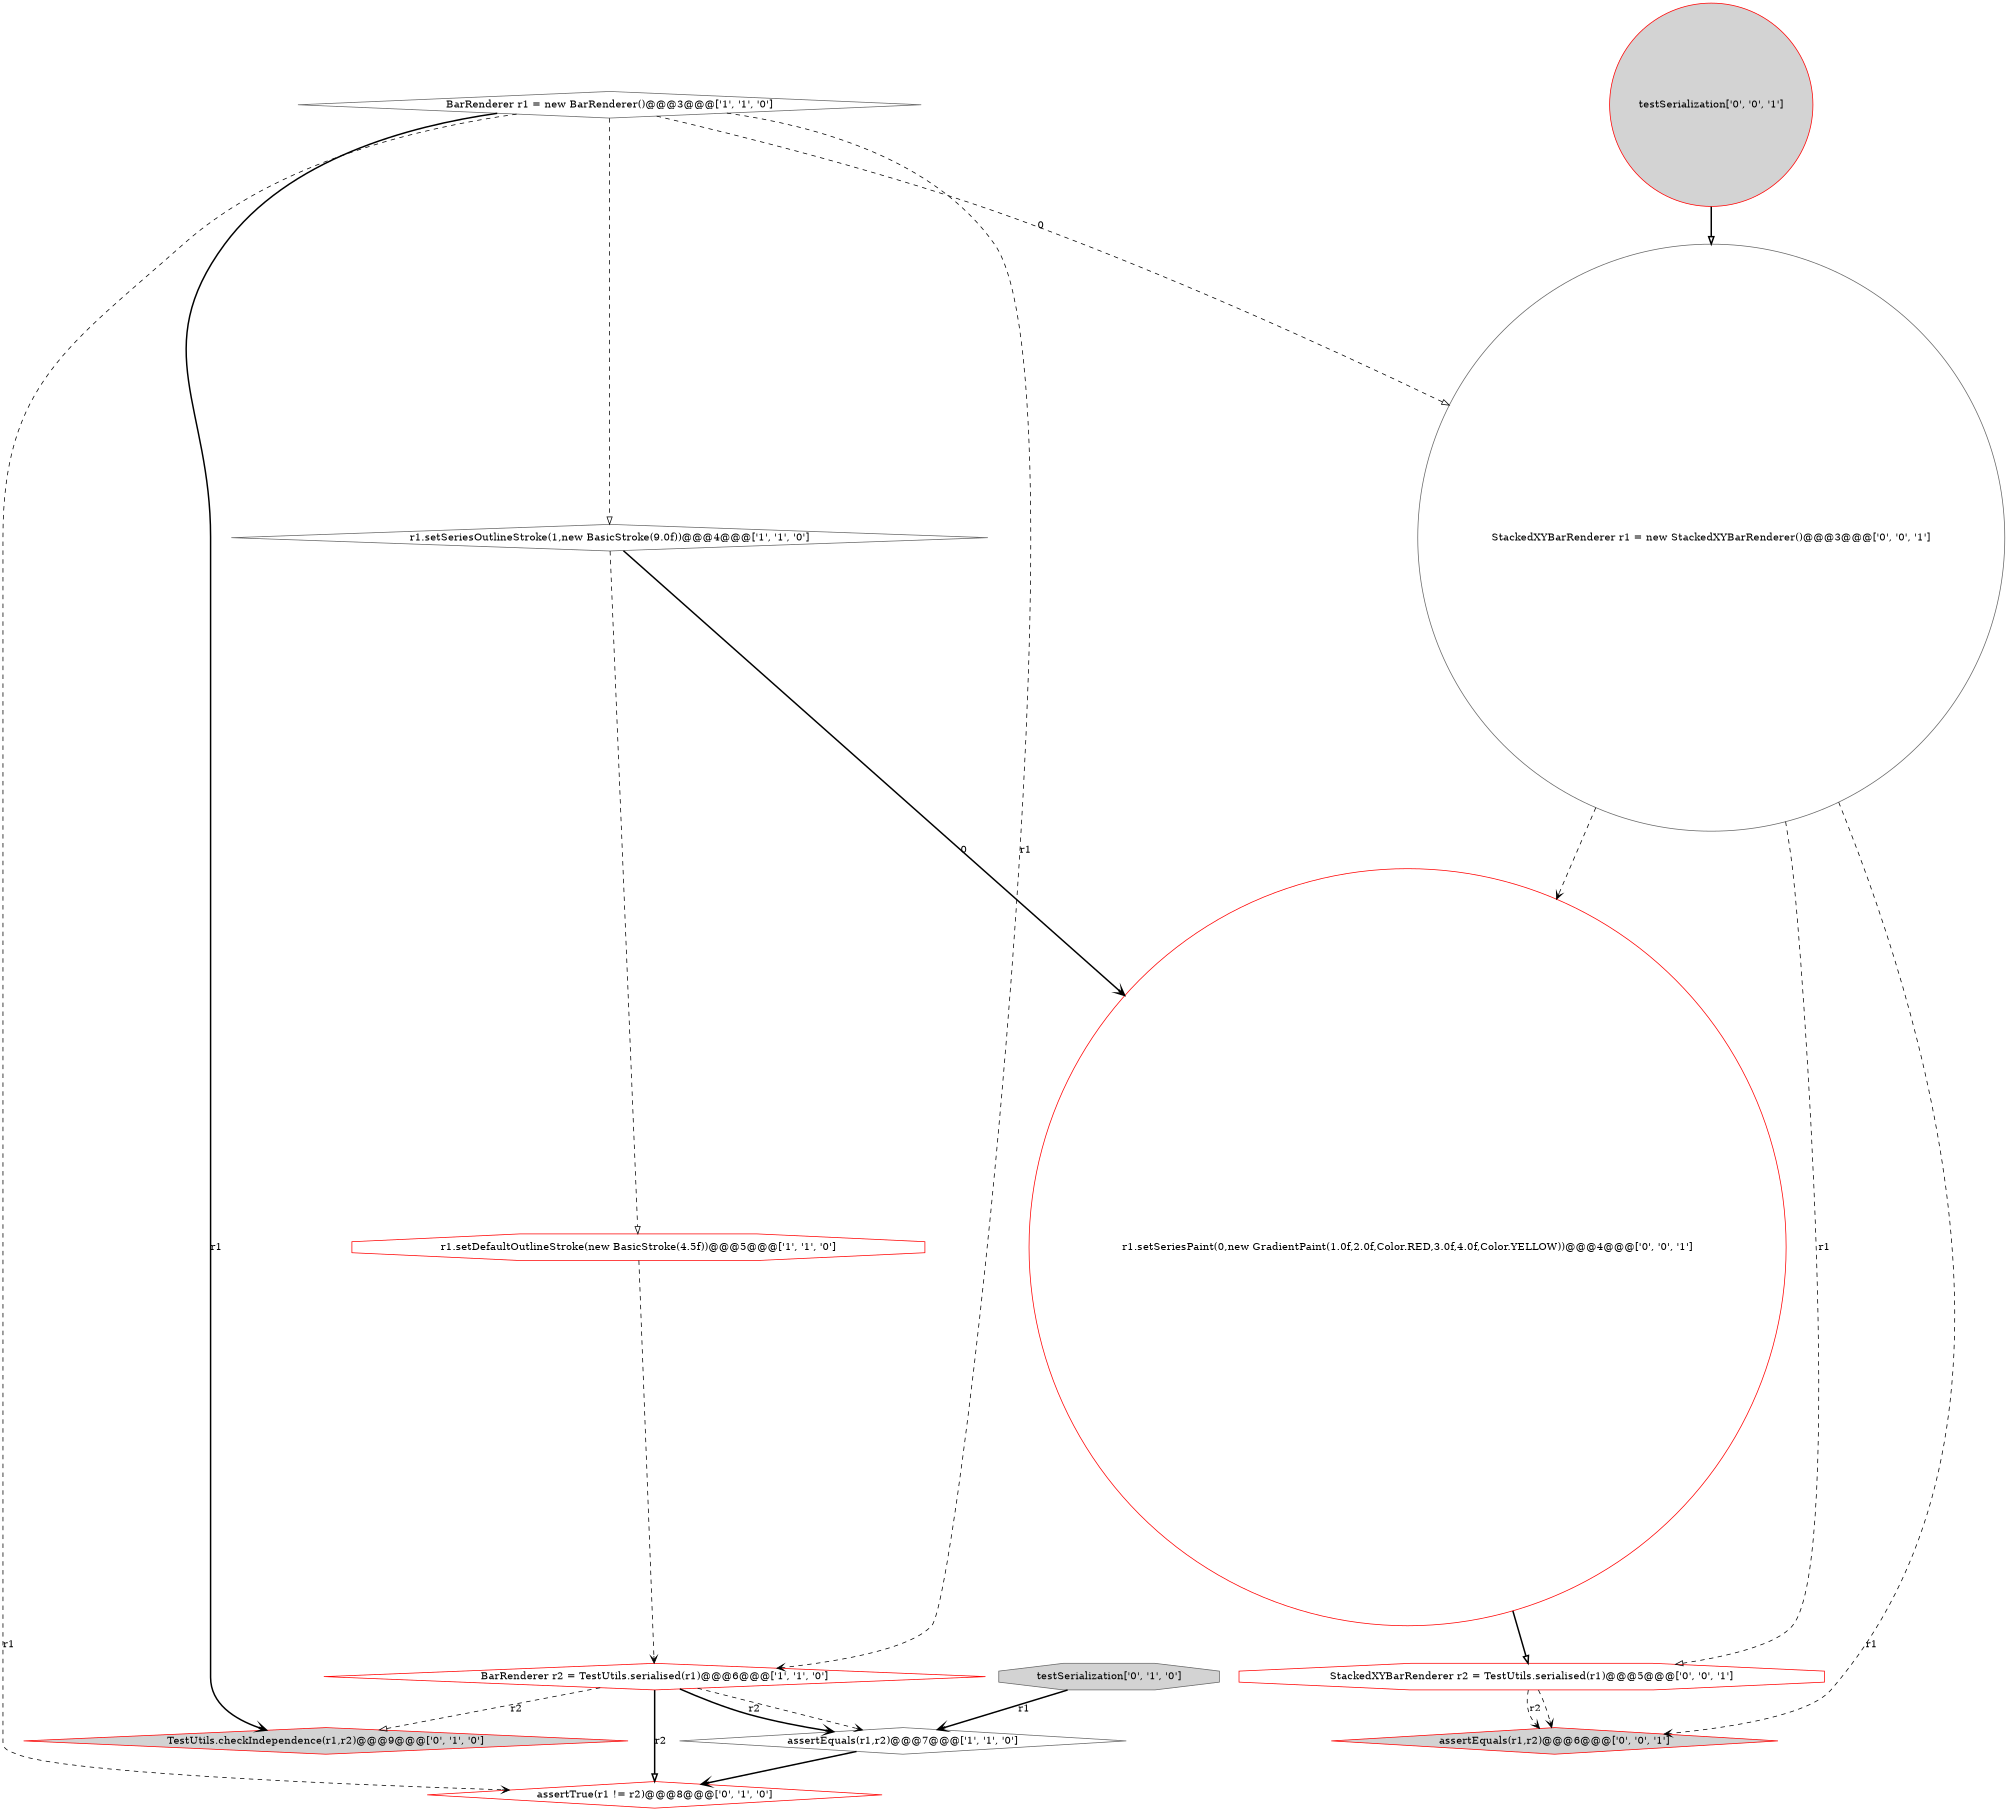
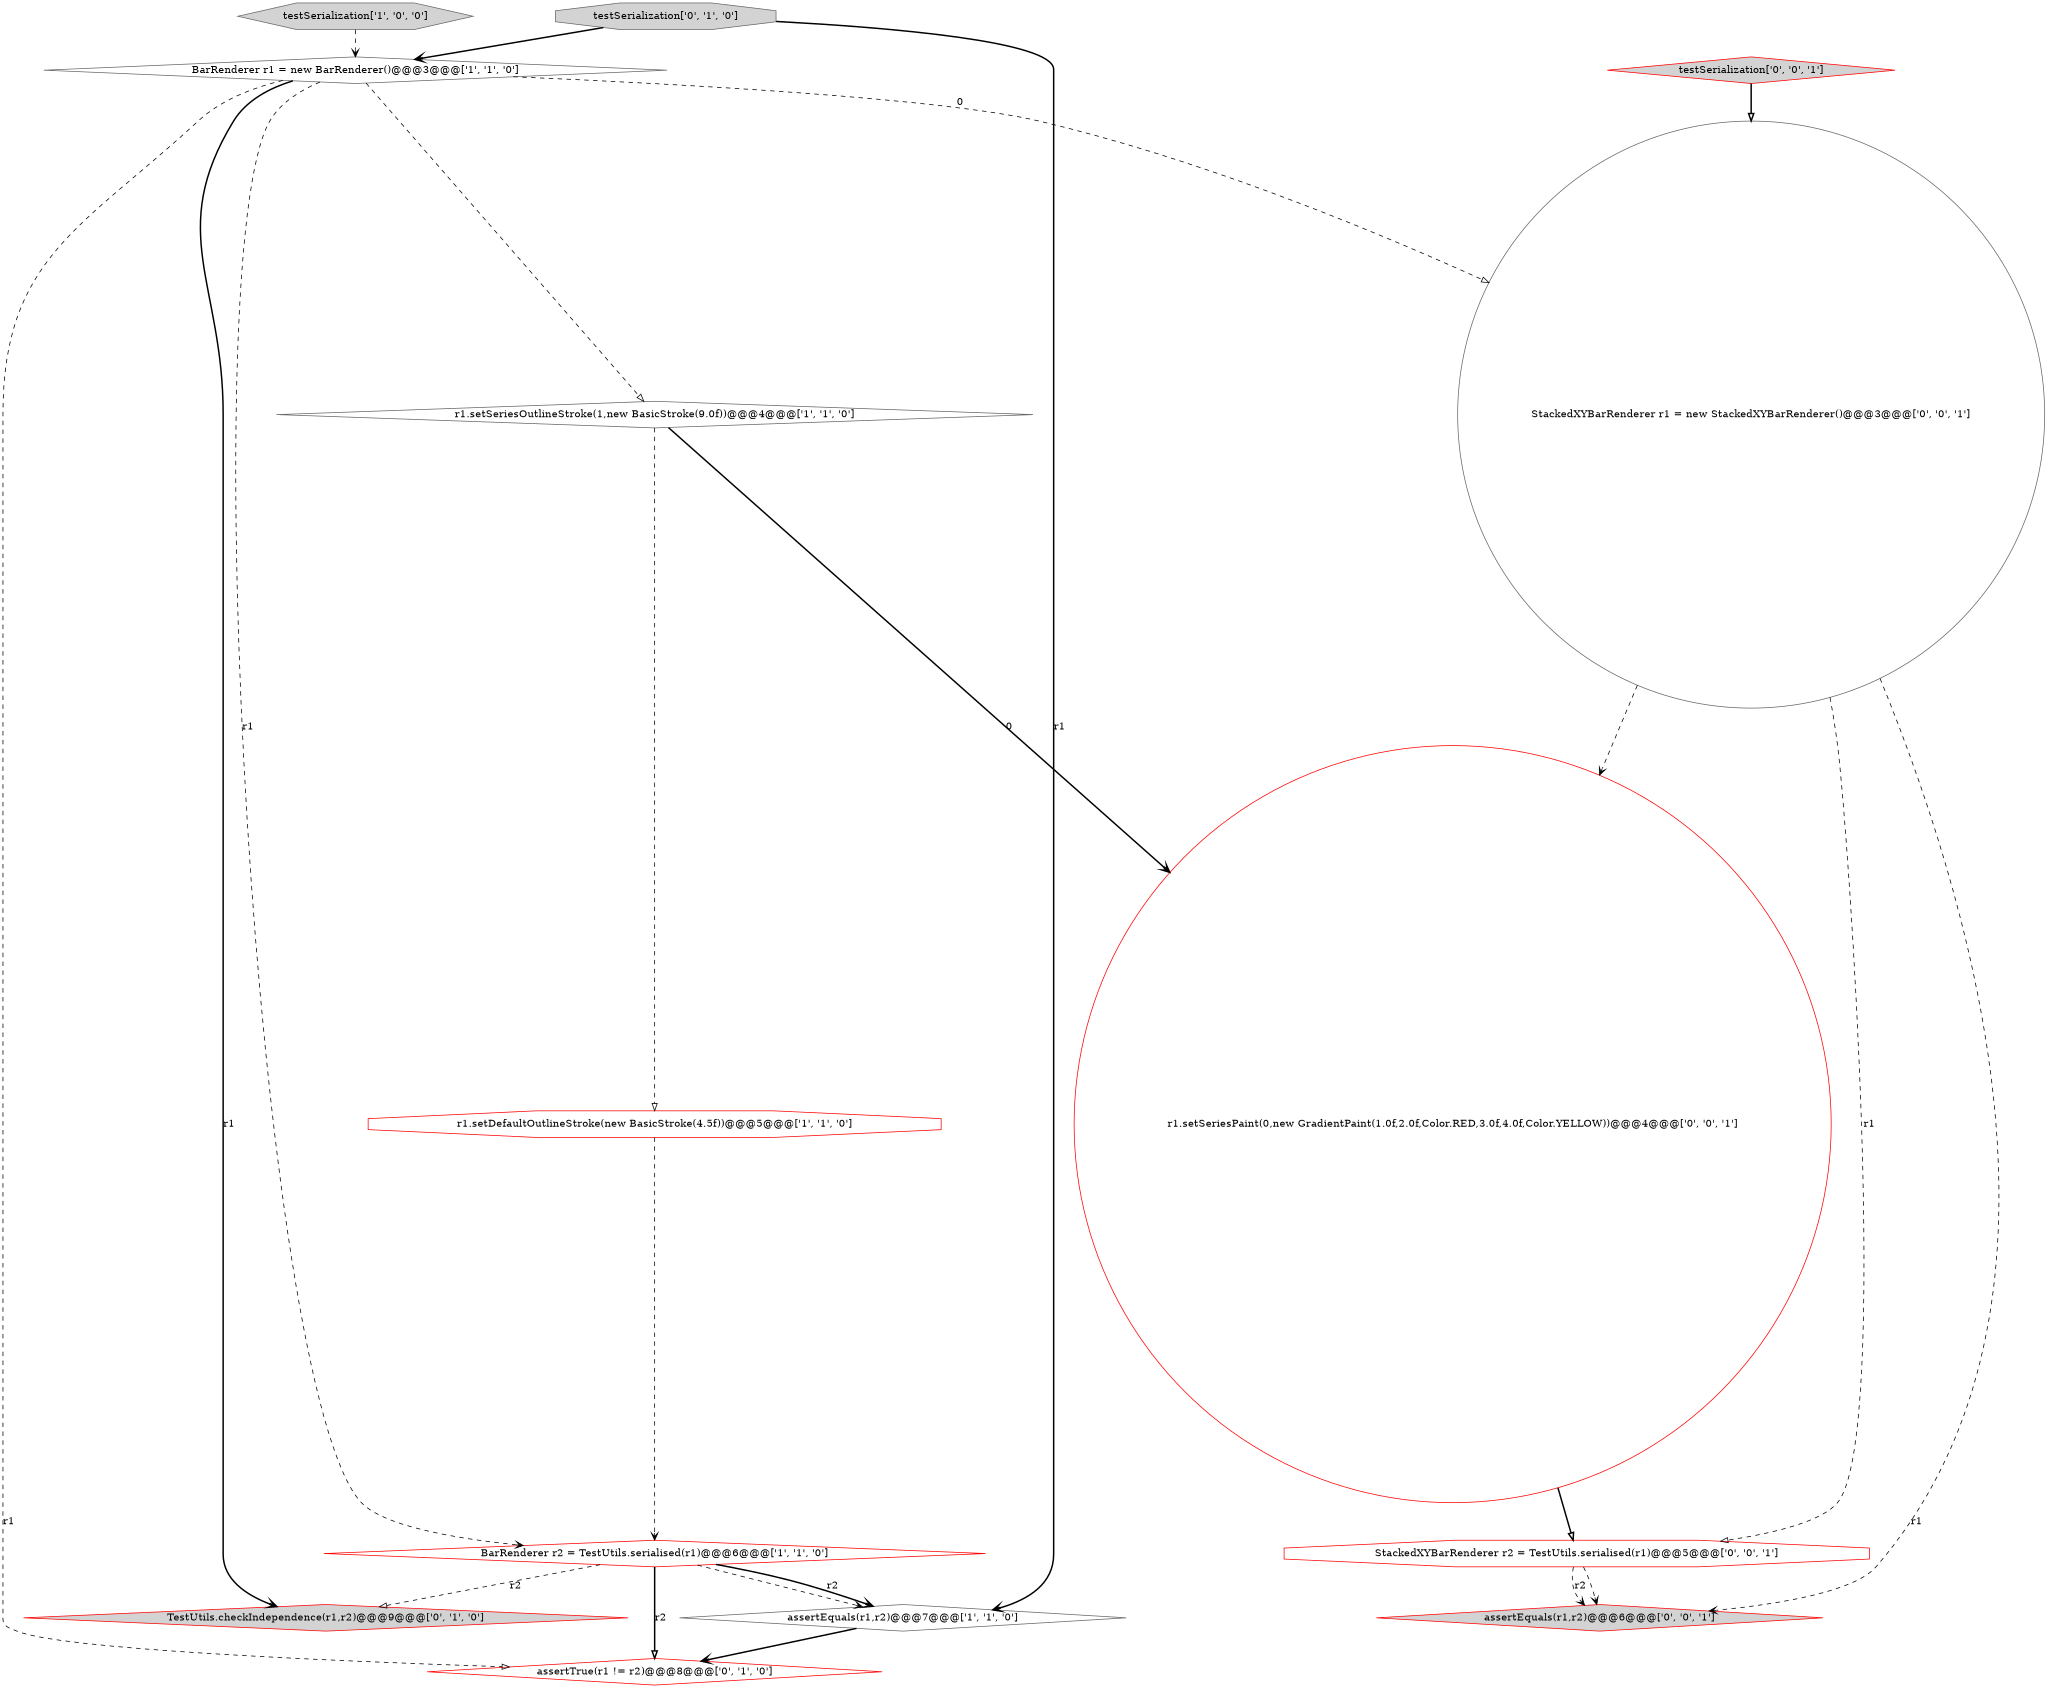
none -> (355, 16)
none -> (513, 43)
(1711, 105) -> (1751, 70)
(3, 1032) -> (3, 1038)
